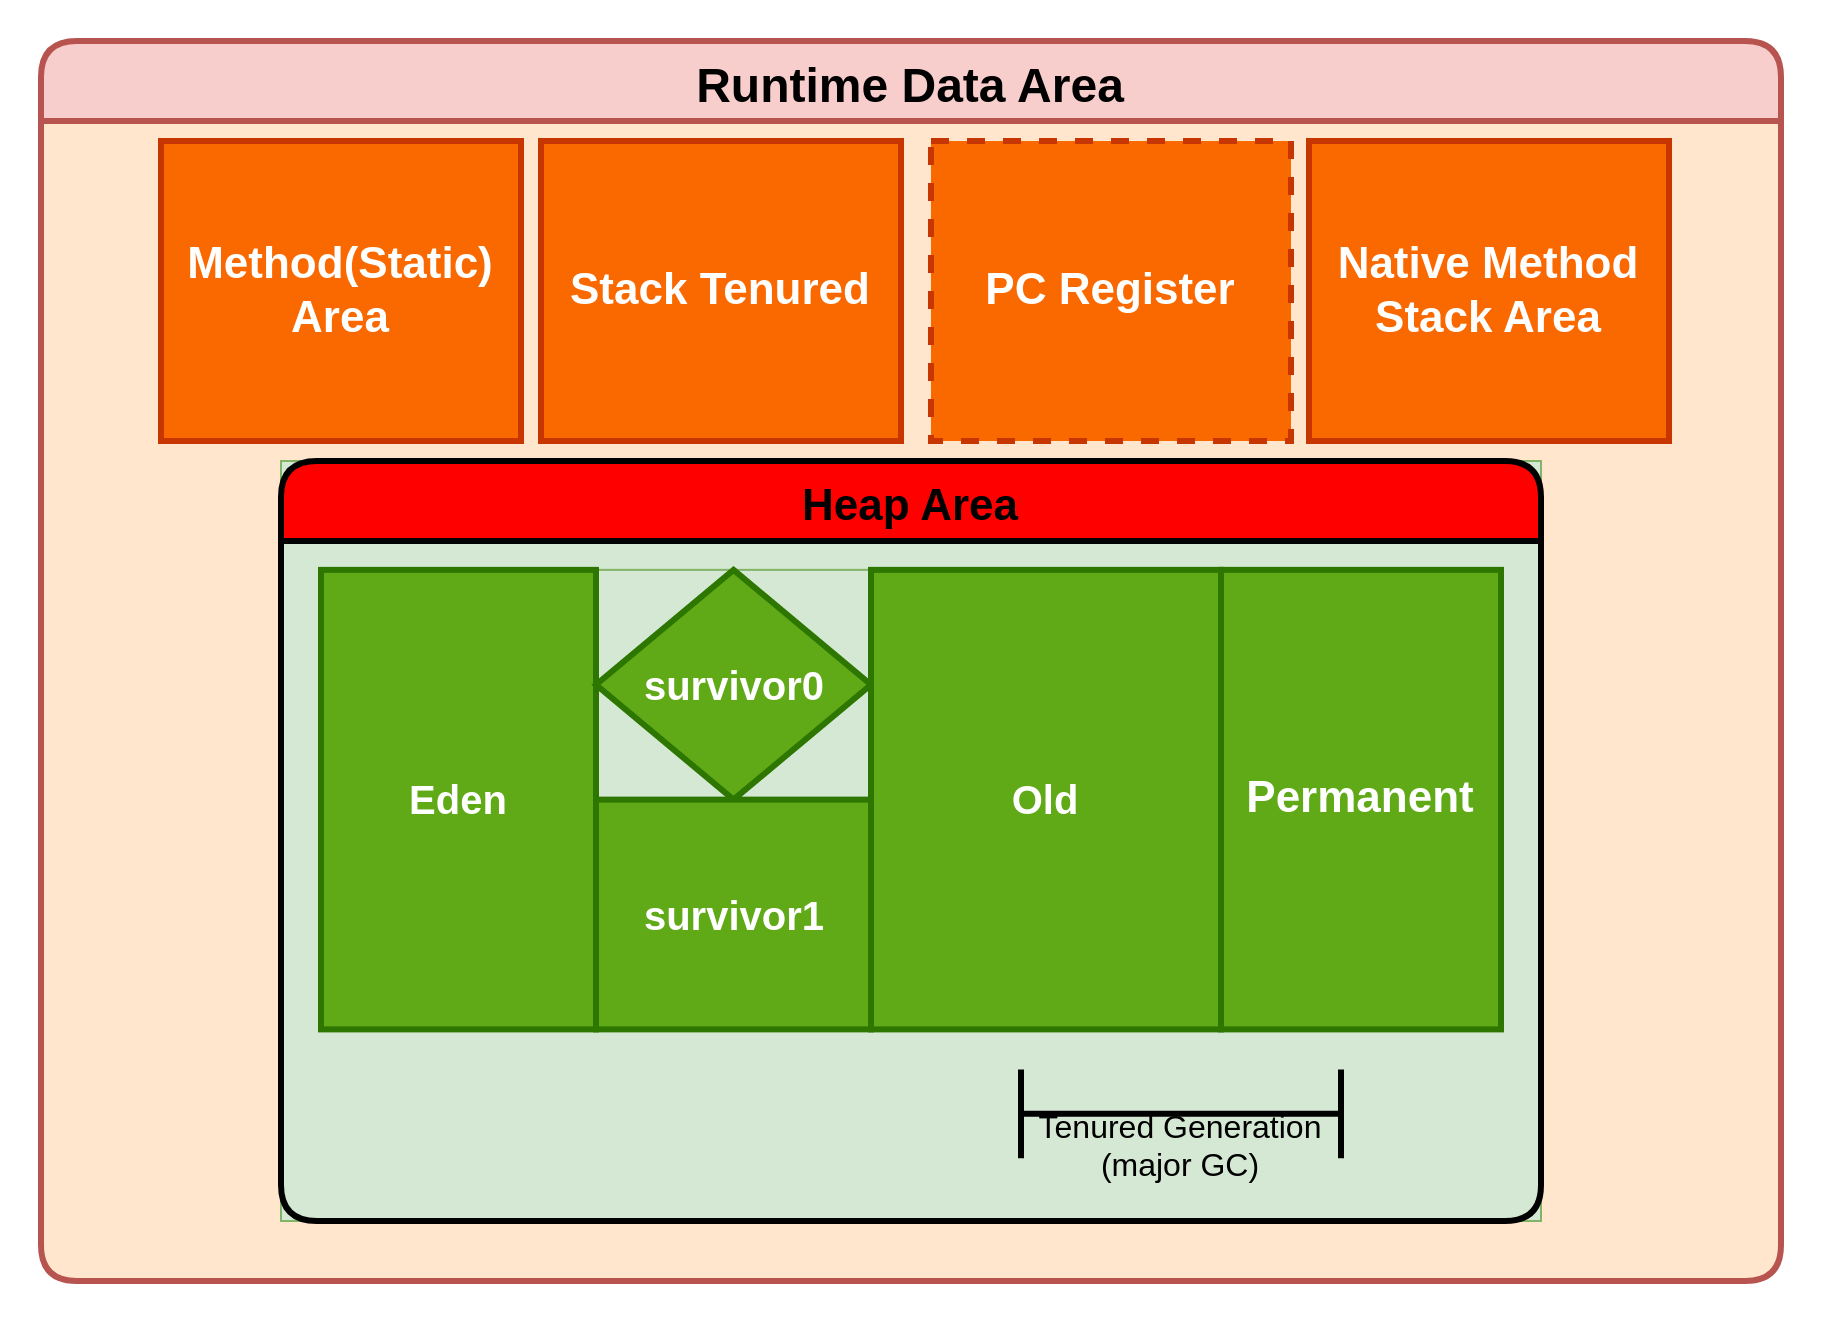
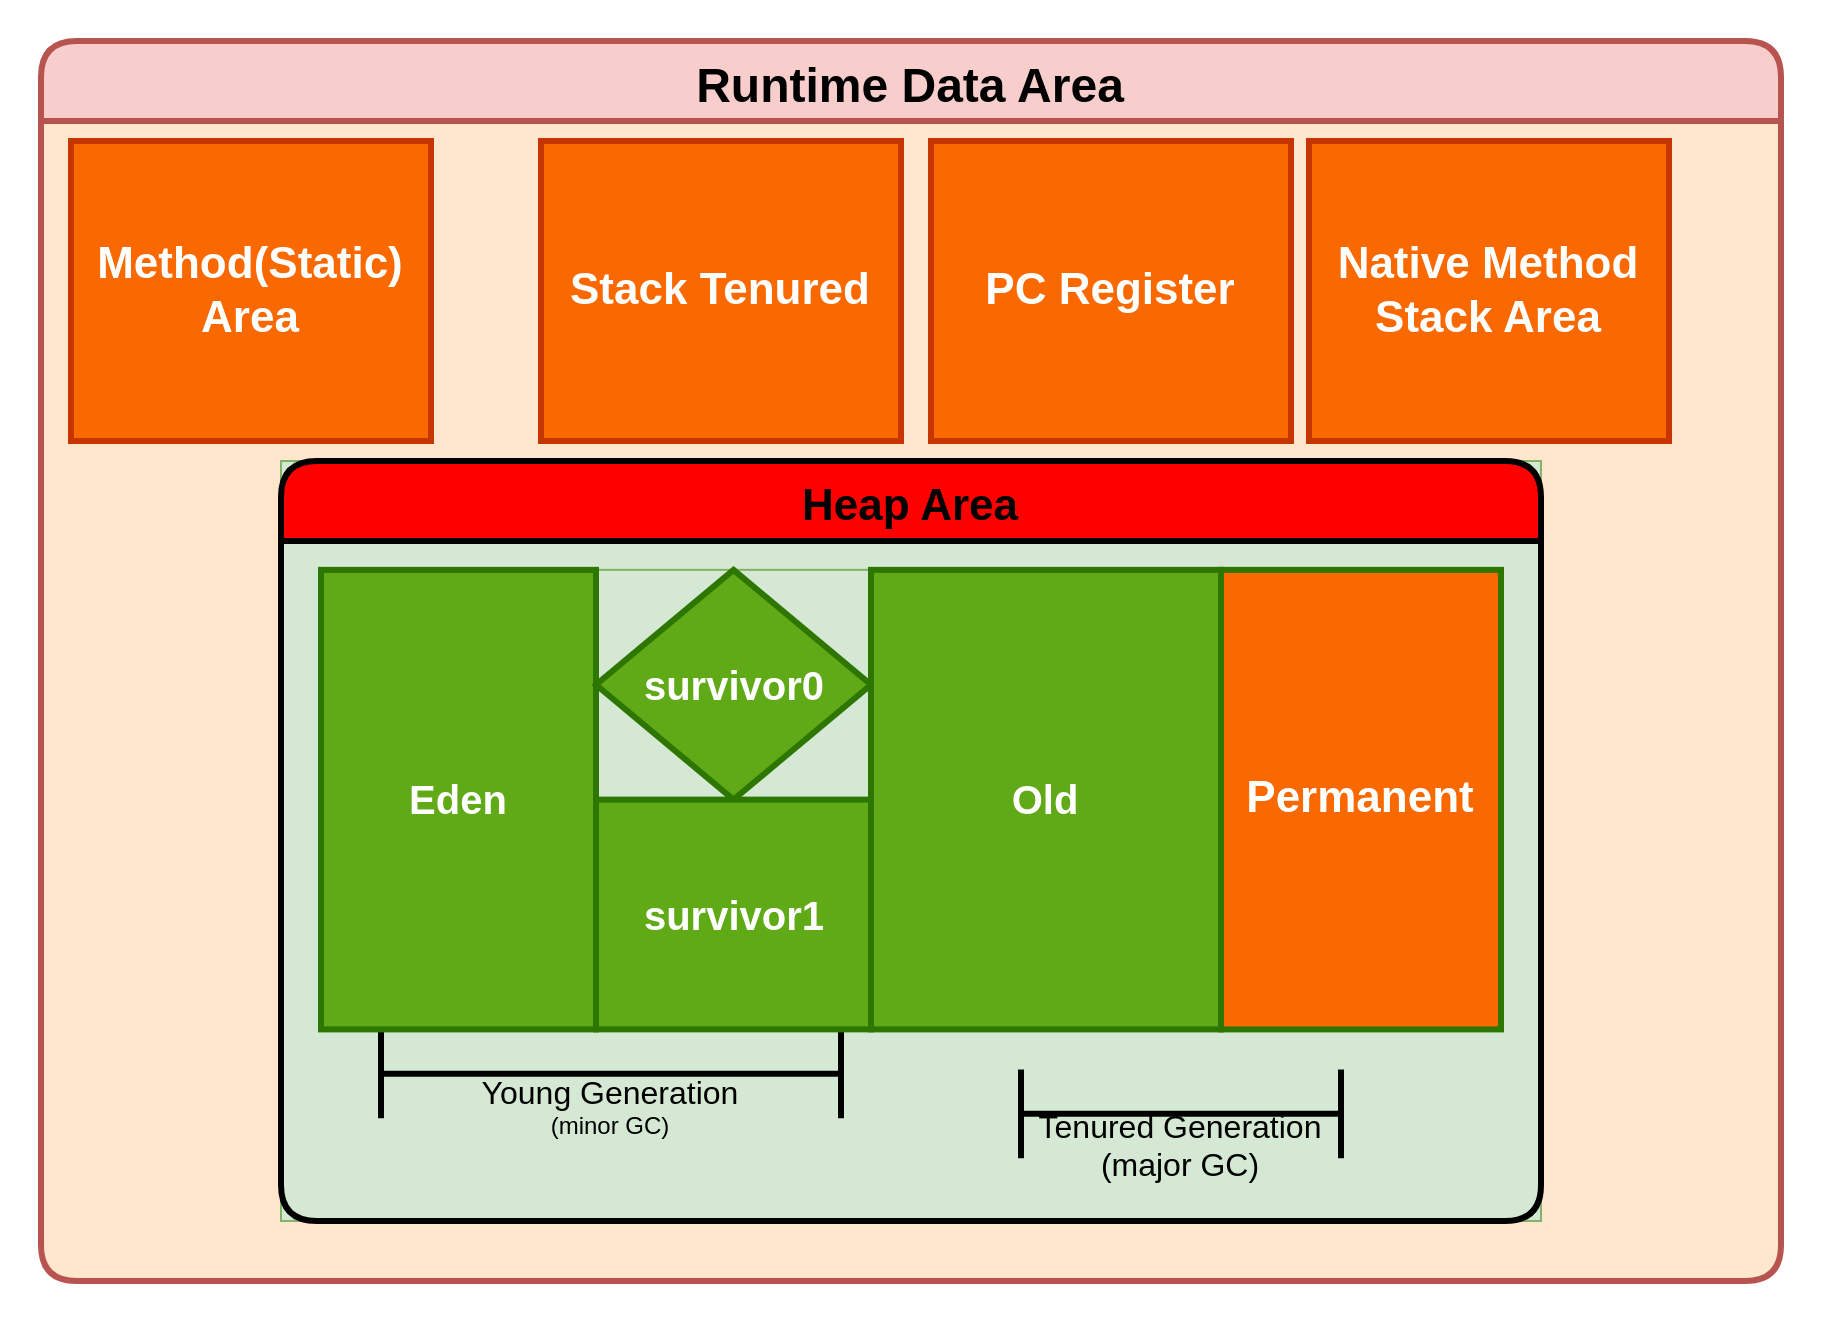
(341, 291) -> (251, 291)
(1111, 291) -> (1111, 291)
(1361, 800) -> (1361, 800)
none -> (611, 1074)
